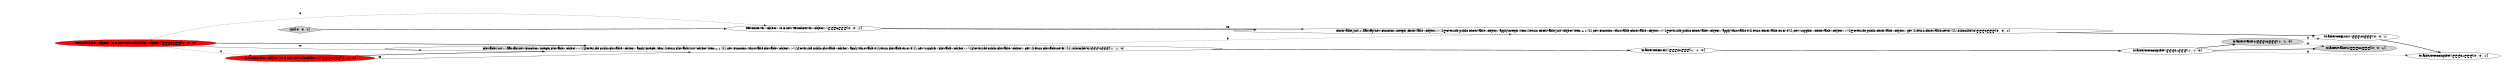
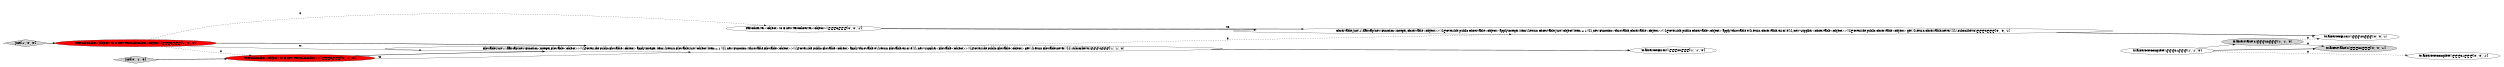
(300, 30) -> none
none -> (26, 43)
(2308, 45) -> (2308, 45)
(2409, 45) -> none
(2215, 46) -> (2215, 46)
(1918, 51) -> none
none -> (136, 60)
